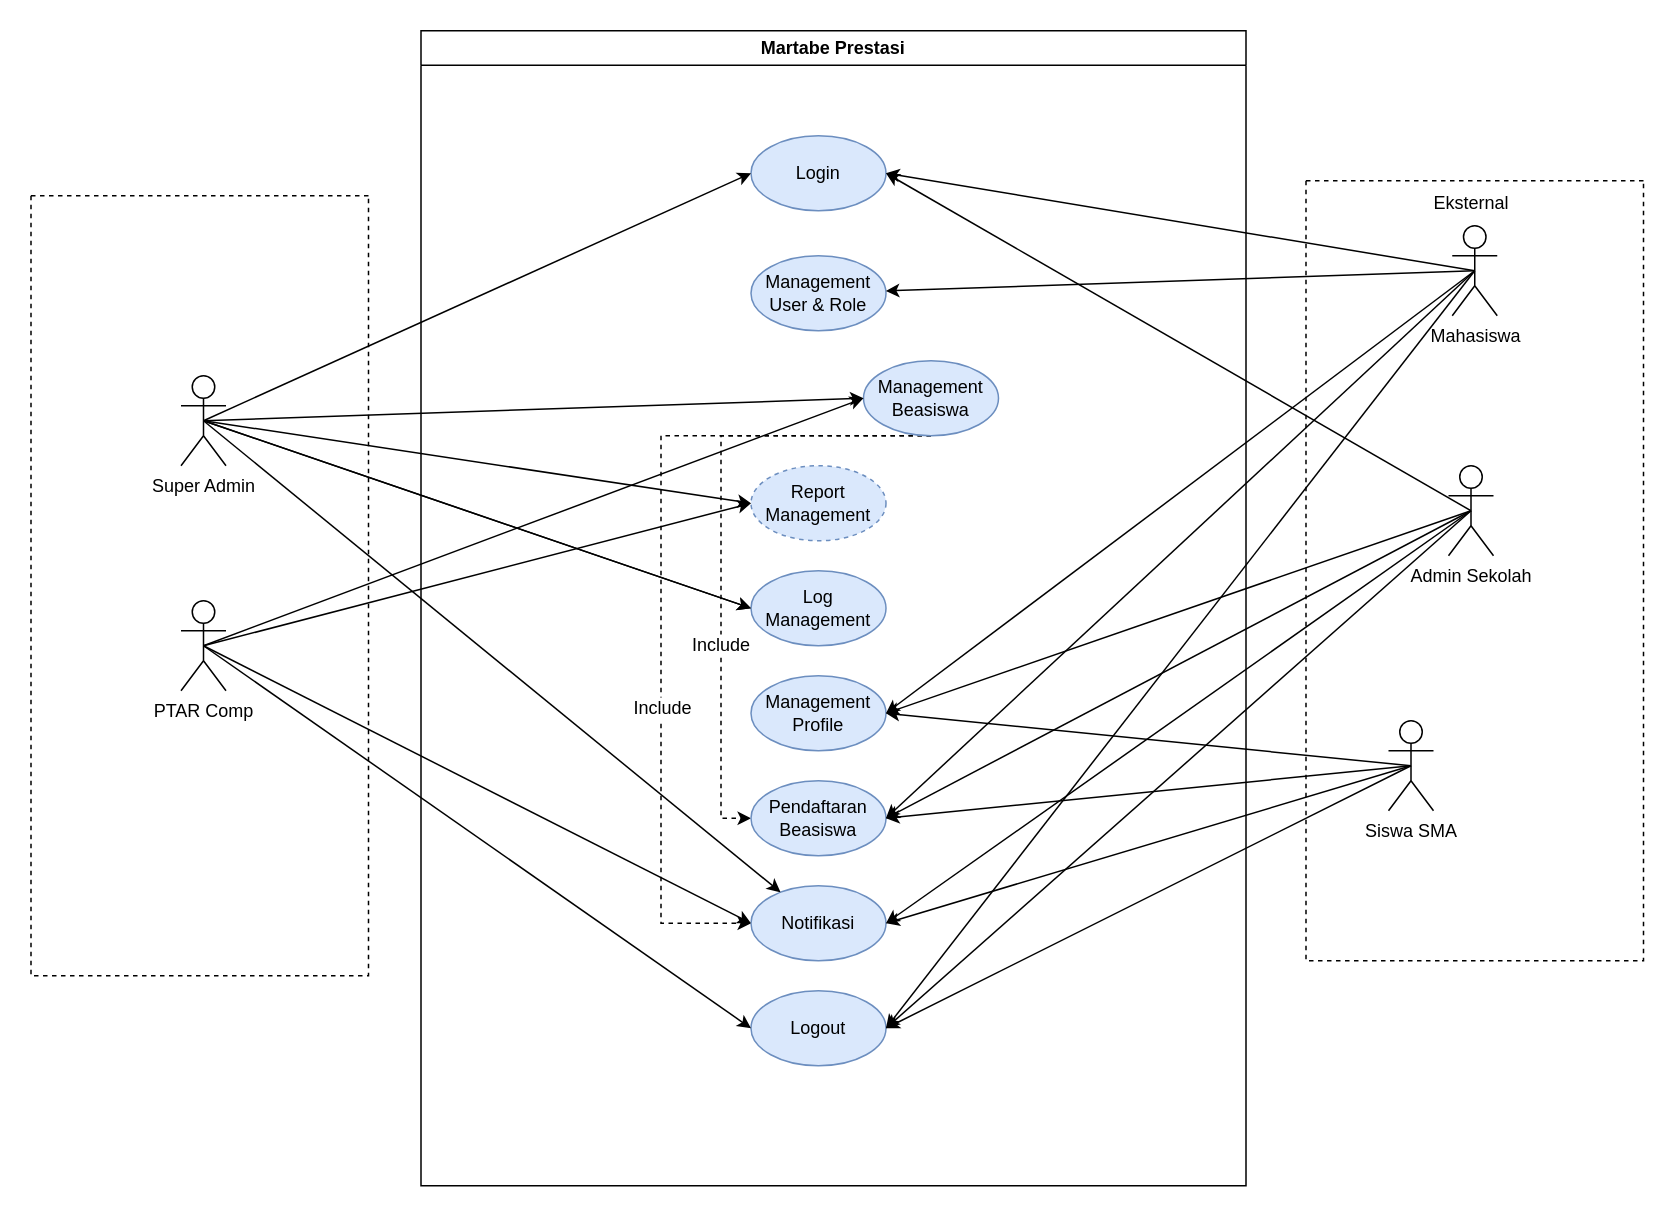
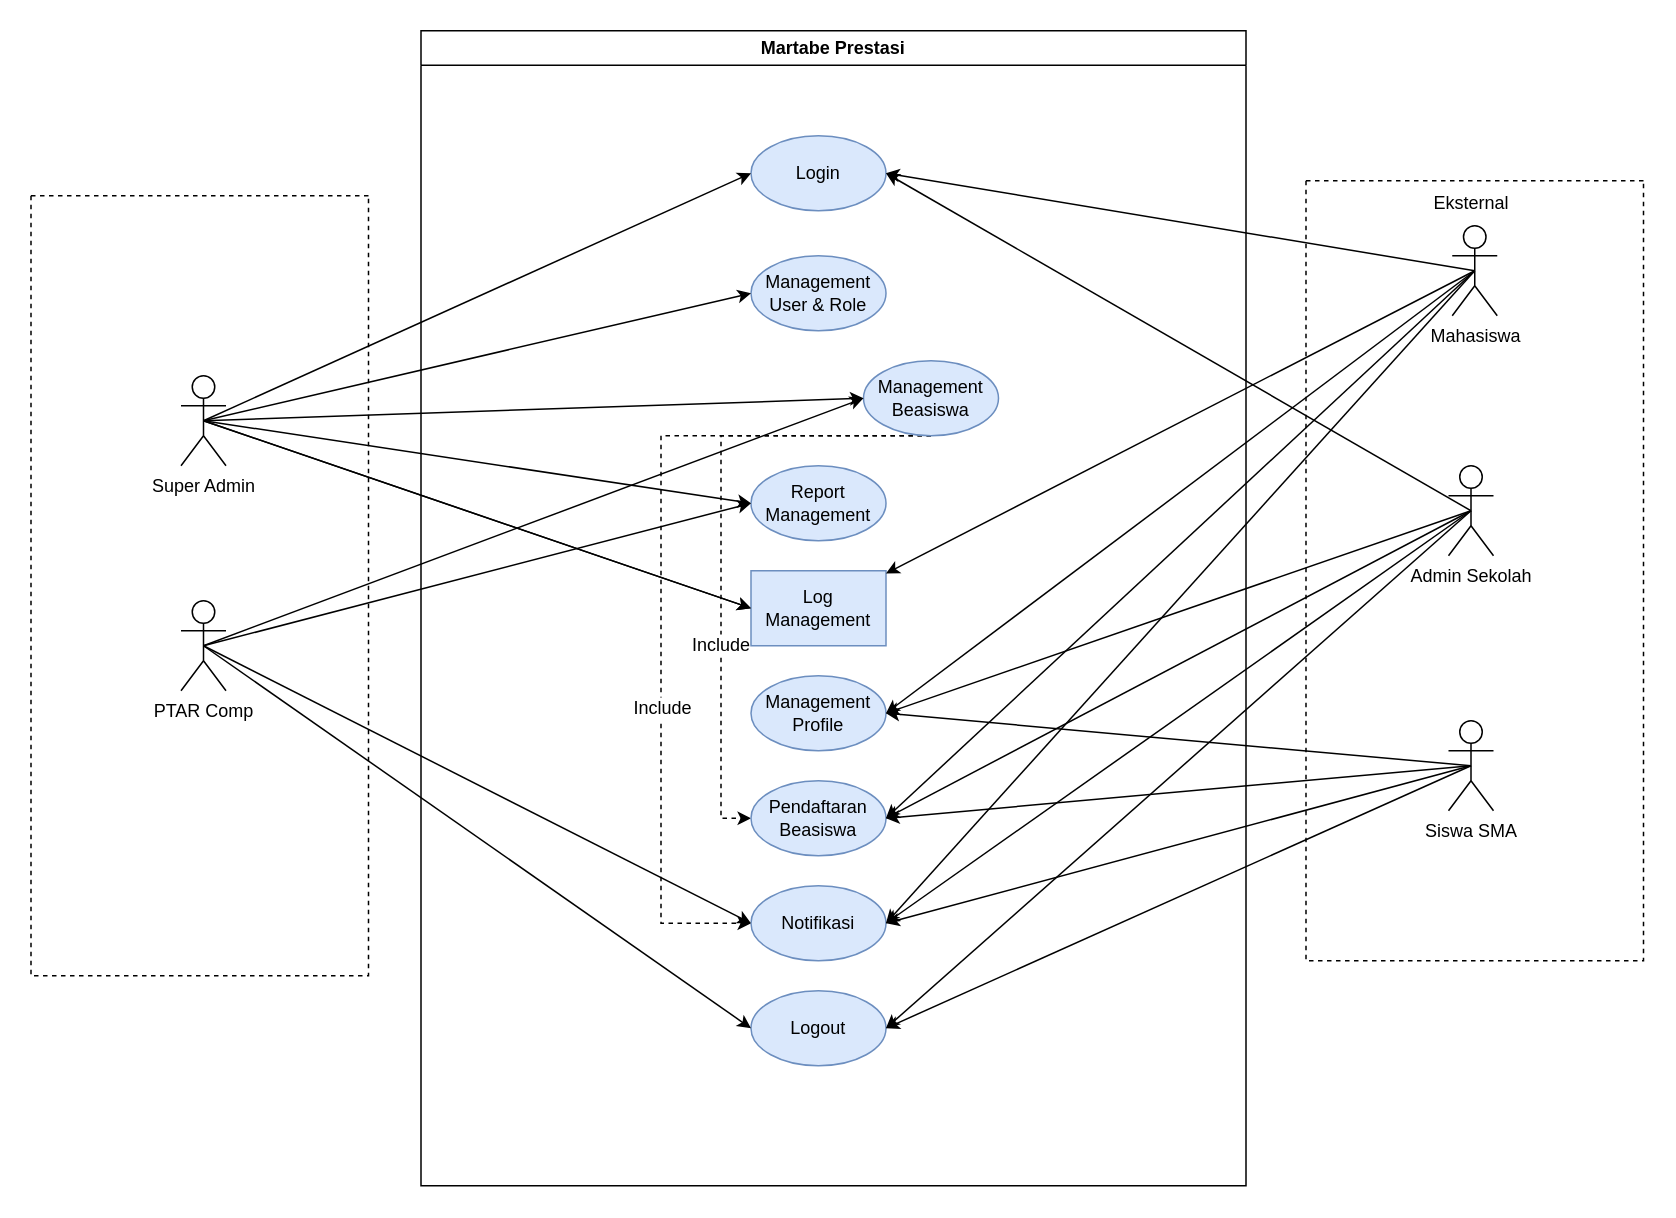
(1275, 278) -> (1309, 454)
(1387, 383) -> (1175, 425)
(818, 503) -> (818, 503)
(818, 608) -> (818, 608)
(490, 655) -> (477, 357)
(1411, 766) -> (1471, 766)
